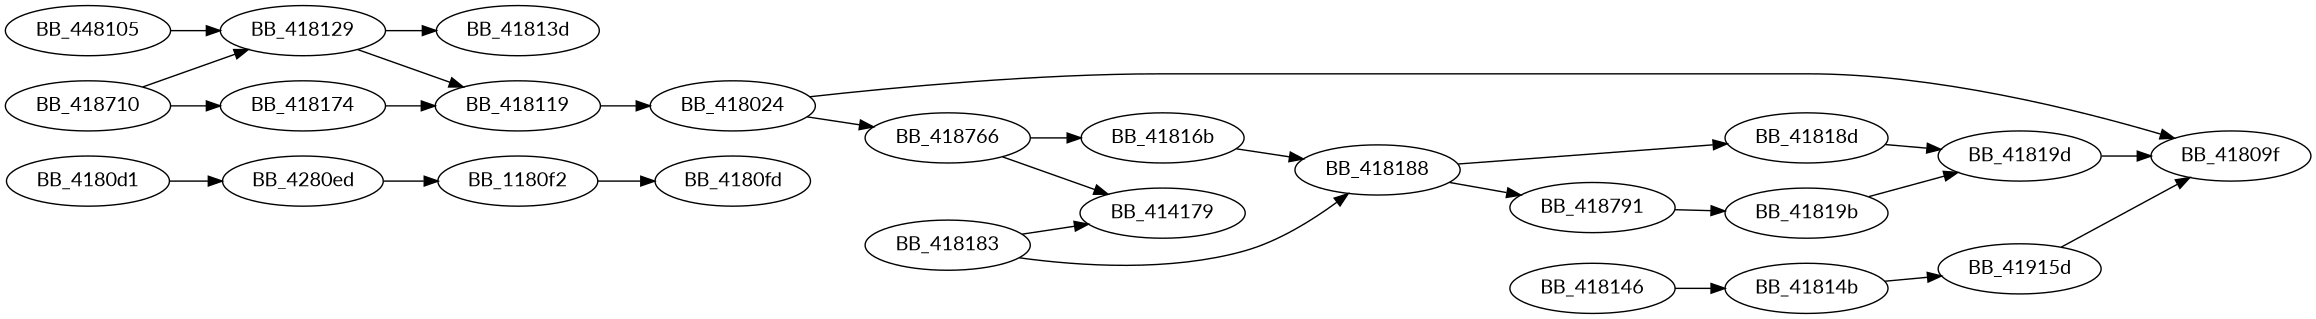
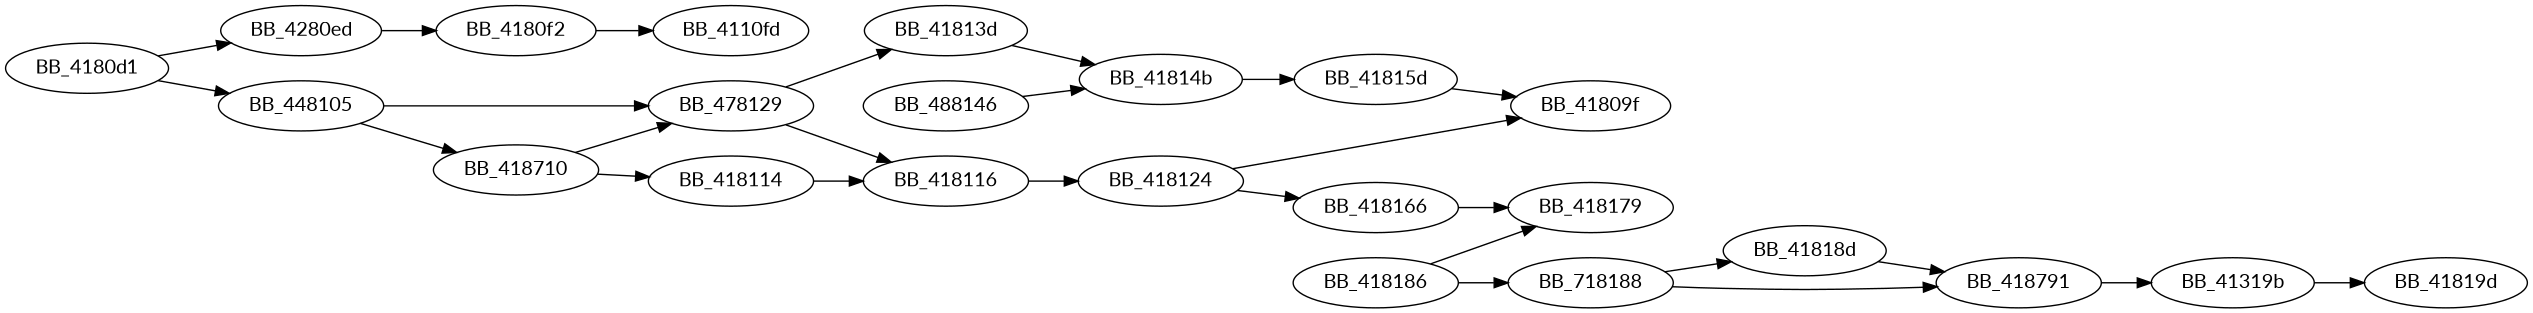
(303, 31) -> (731, 106)
none -> (1047, 53)
none -> (187, 86)
(303, 106) -> (731, 181)
(518, 106) -> (946, 181)
(733, 106) -> (1161, 181)
none -> (402, 136)
(948, 138) -> (1376, 208)
(1163, 138) -> none
(1906, 146) -> (1904, 266)
(2119, 156) -> none
(1378, 170) -> (1591, 283)
(518, 181) -> (516, 31)
(733, 181) -> (731, 31)
(1163, 213) -> (1591, 208)
(1807, 213) -> (2233, 283)
(948, 245) -> (1376, 283)
(2020, 269) -> (1376, 79)
(1593, 288) -> (946, 106)
